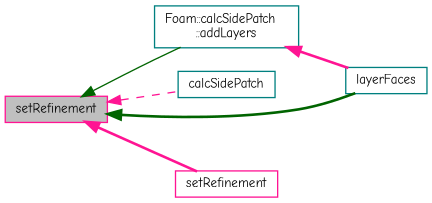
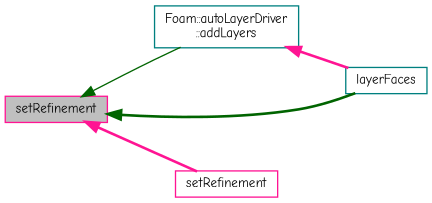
(227, 27) -> (227, 27)
(227, 84) -> none
